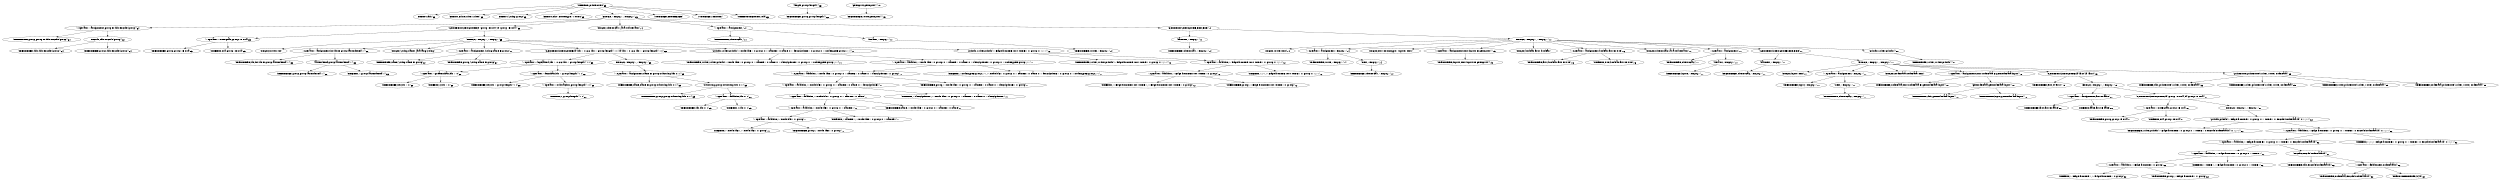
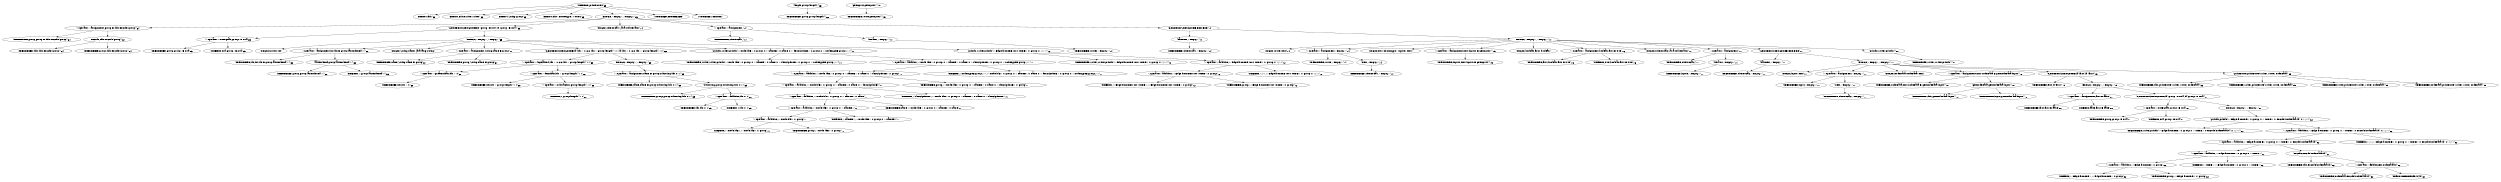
(753, 17) -> none
(441, 85) -> none
